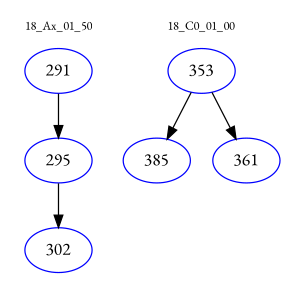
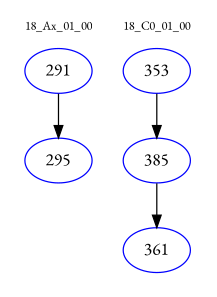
(59, 27) -> (59, 27)
(221, 110) -> (157, 199)
(58, 250) -> none
